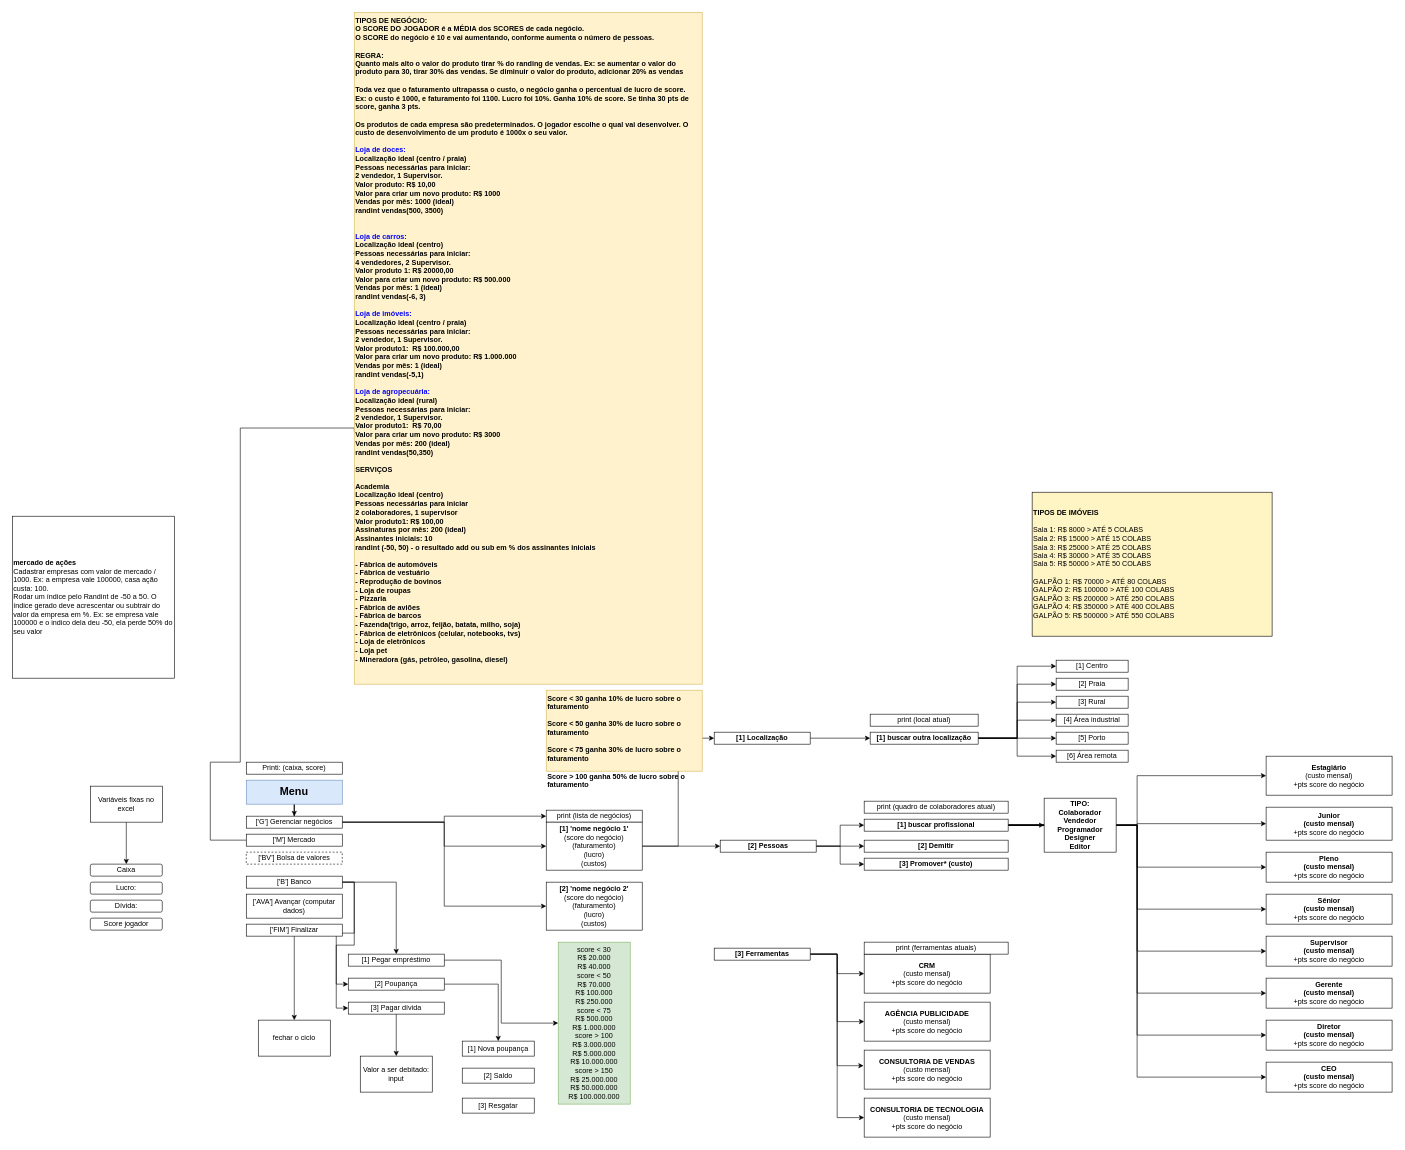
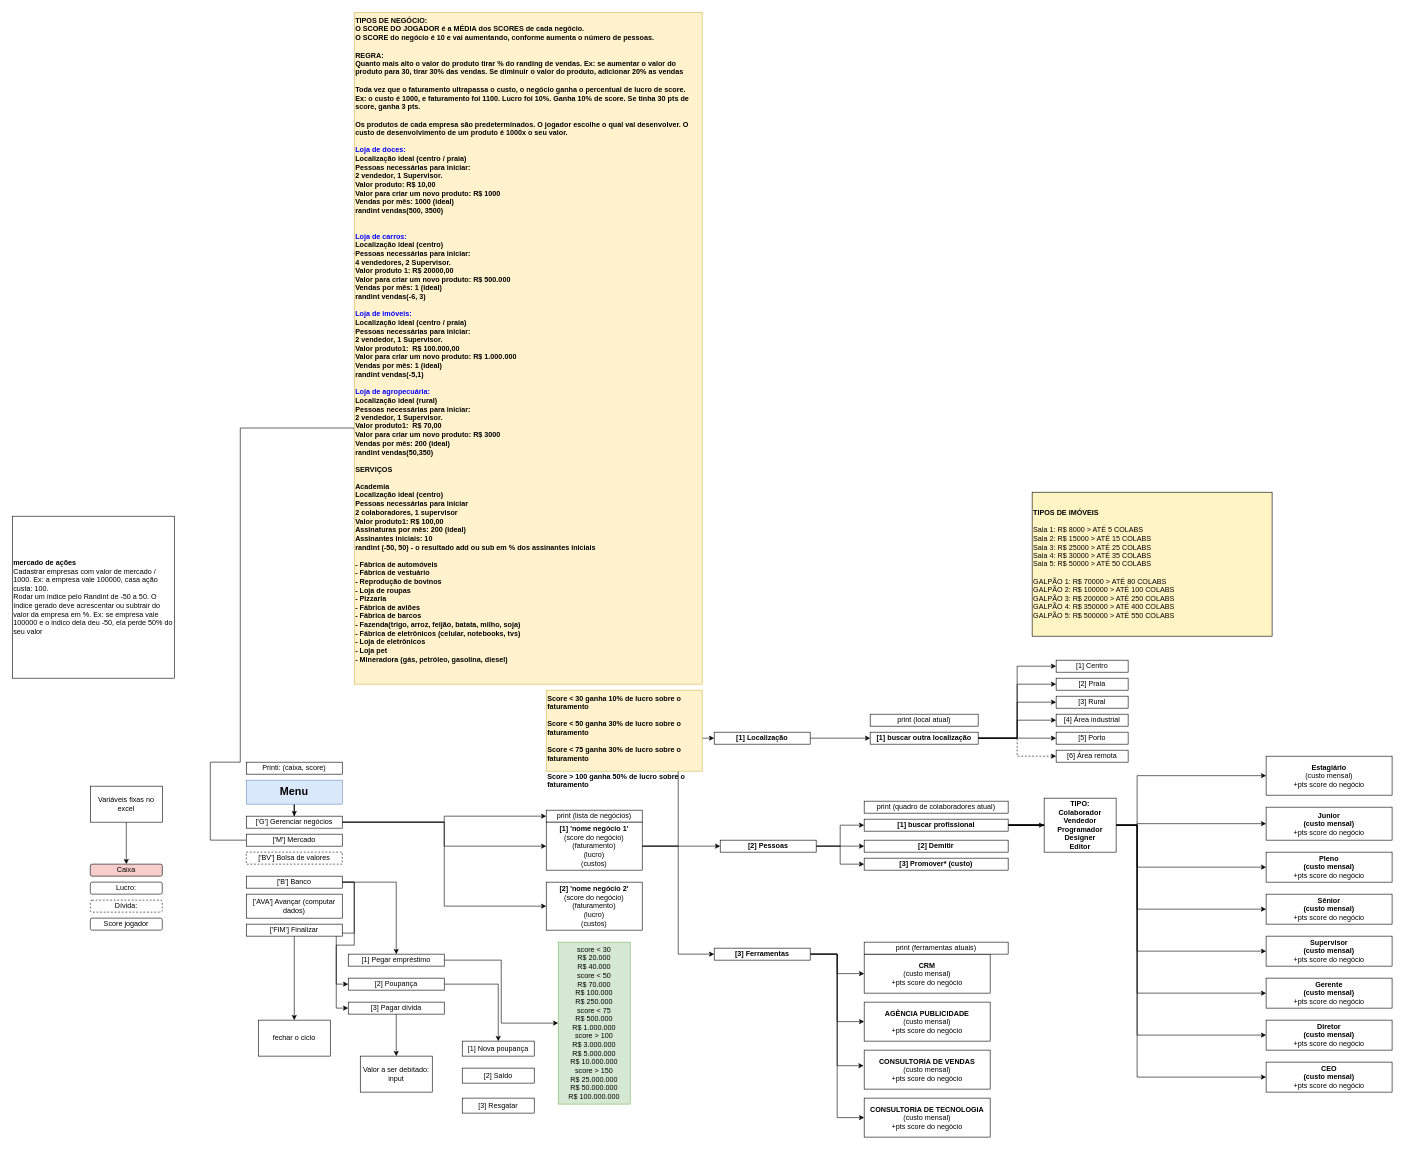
(1026, 756) -> (1026, 756)
(126, 870) -> (126, 870)
(126, 906) -> (126, 906)
none -> (678, 953)
